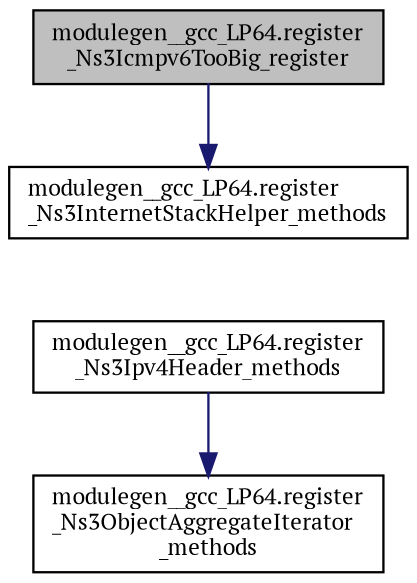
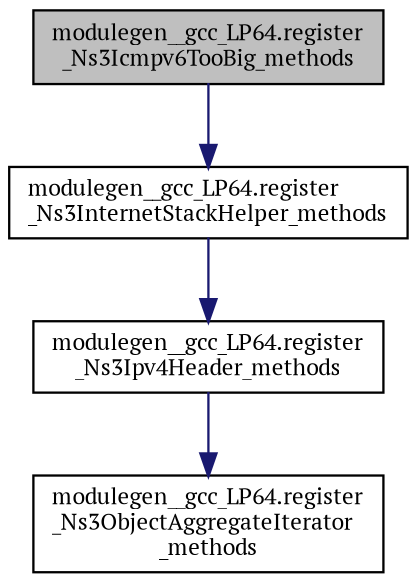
(208, 47) -> (208, 47)
none -> (208, 268)
